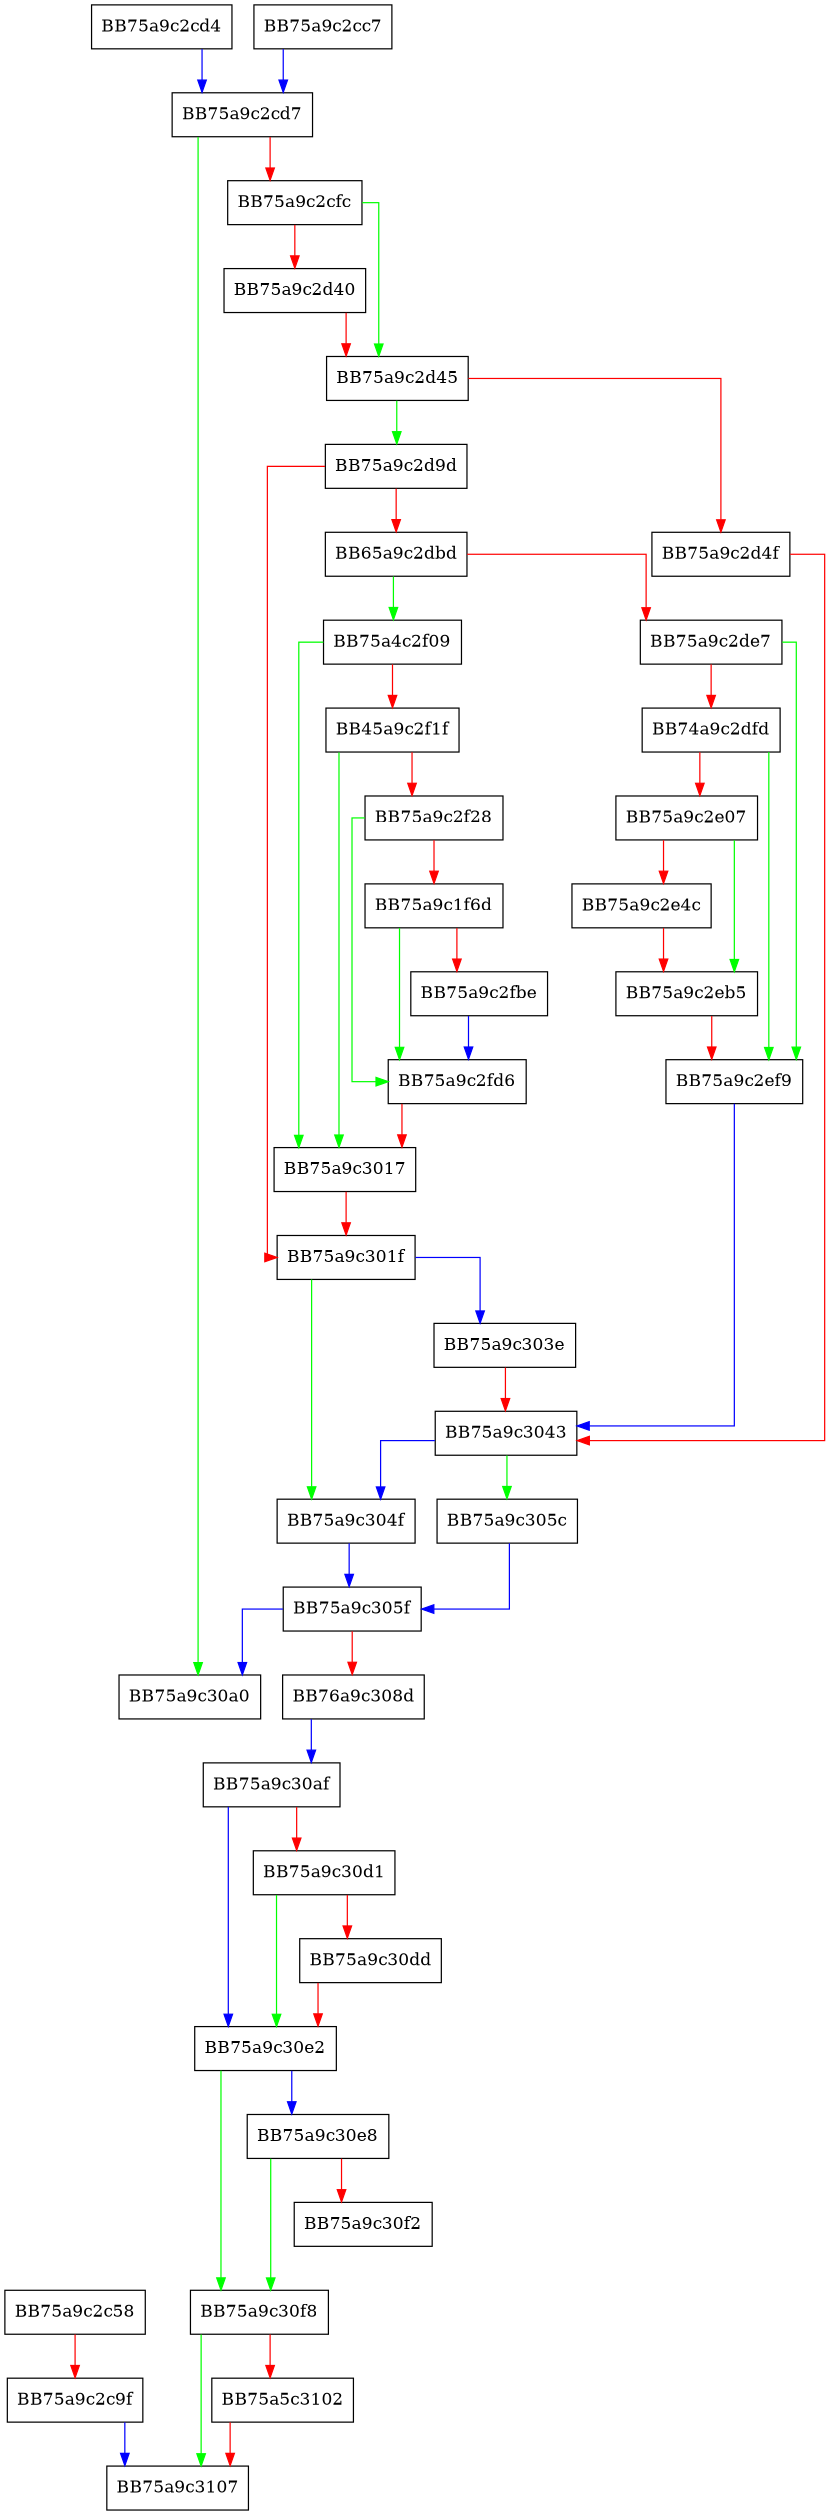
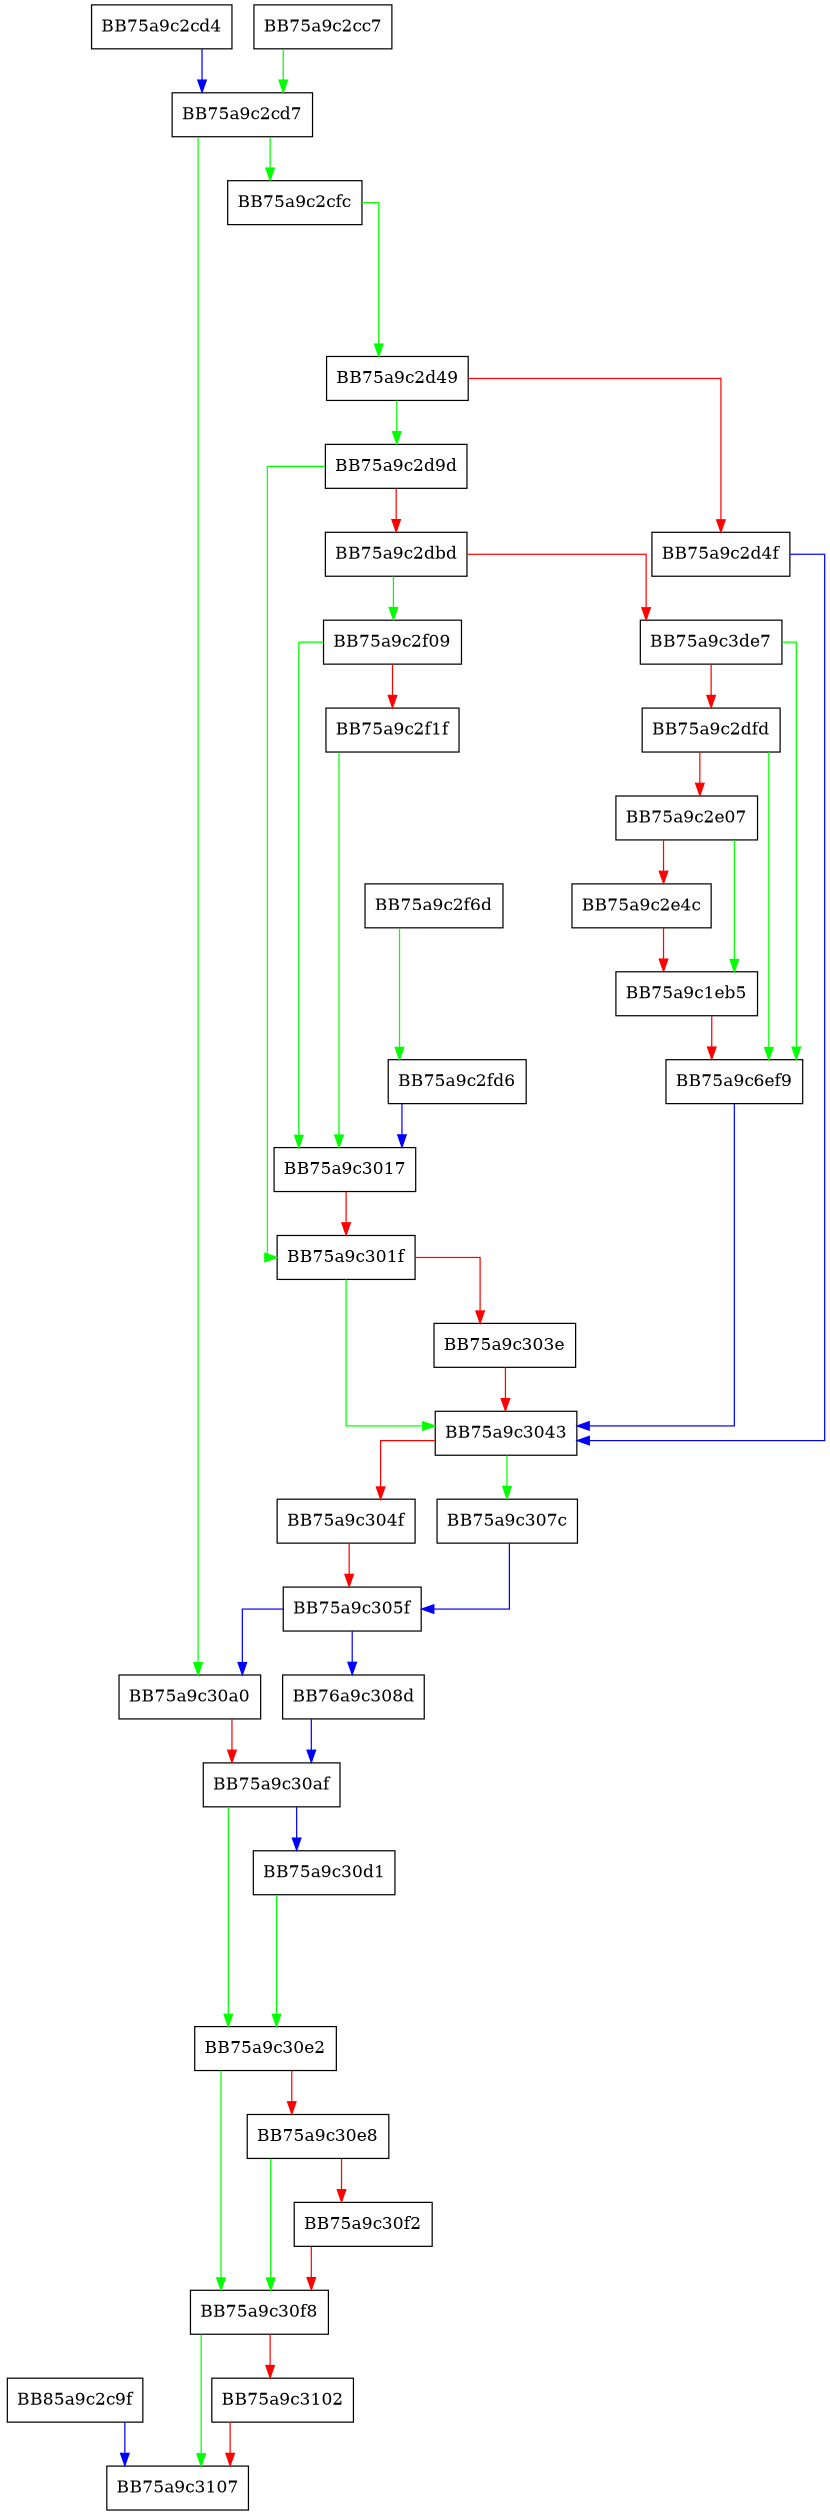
(283, 65) -> (283, 65)
(270, 152) -> (270, 152)
(295, 291) -> none
(397, 378) -> (397, 378)
(396, 554) -> (396, 554)
(392, 642) -> (392, 642)
(711, 642) -> (711, 642)
(392, 730) -> (392, 730)
(711, 730) -> (711, 730)
(434, 818) -> none
(267, 834) -> (267, 834)
(434, 906) -> (434, 906)
(479, 994) -> none
(687, 994) -> (687, 994)
(734, 1082) -> (734, 1082)
(825, 1098) -> (825, 1098)
(402, 1119) -> (402, 1119)
(475, 1257) -> (475, 1257)
(312, 1383) -> (346, 1391)
(385, 1441) -> (385, 1441)
(507, 1521) -> (507, 1521)
(349, 1559) -> (349, 1559)
(352, 1647) -> (352, 1647)
none -> (232, 1735)
(297, 1823) -> (297, 1823)
(228, 1911) -> (228, 1911)
(371, 1961) -> none
(292, 2086) -> (292, 2086)
none -> (311, 2262)
(75, 2312) -> none
(75, 2400) -> (75, 2400)
(283, 2400) -> (283, 2400)
